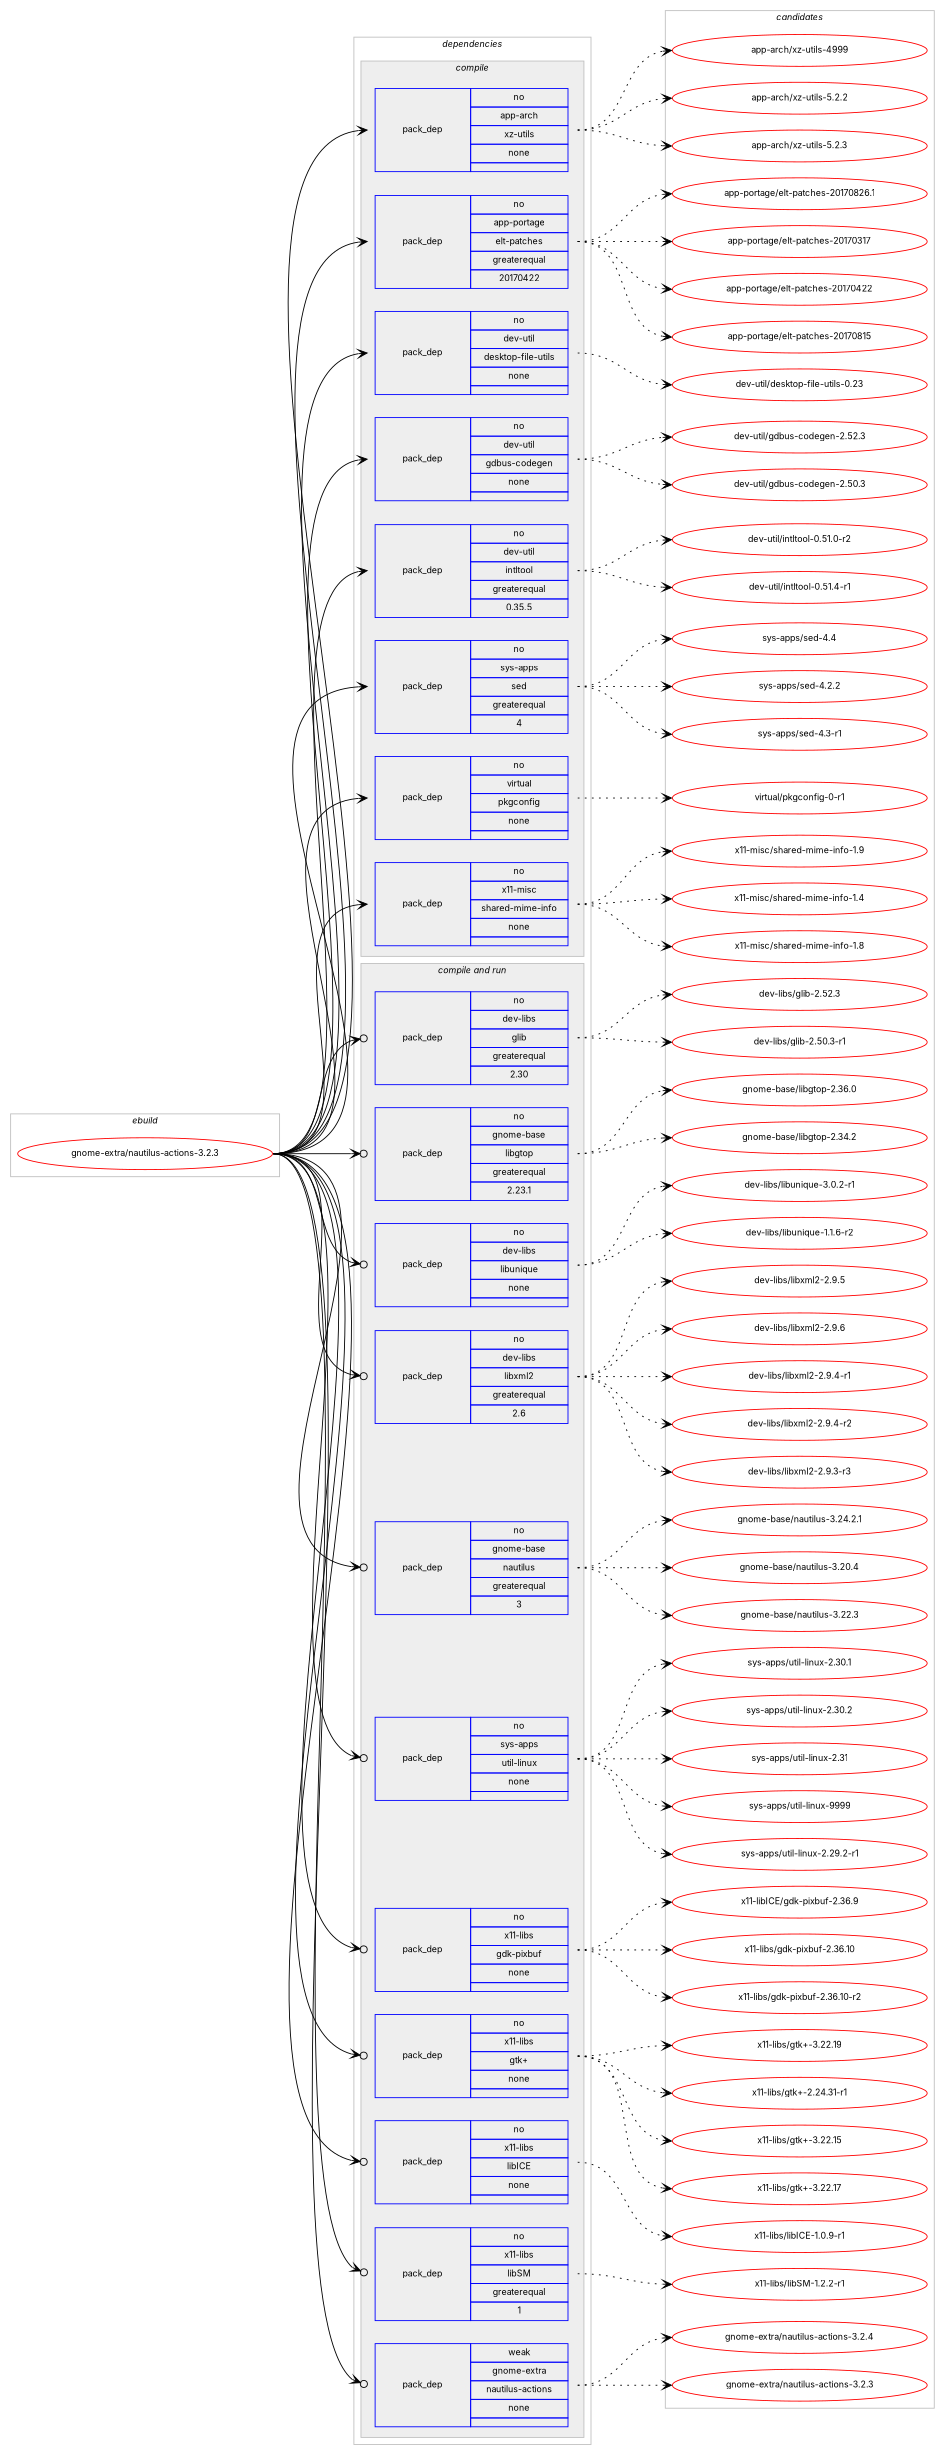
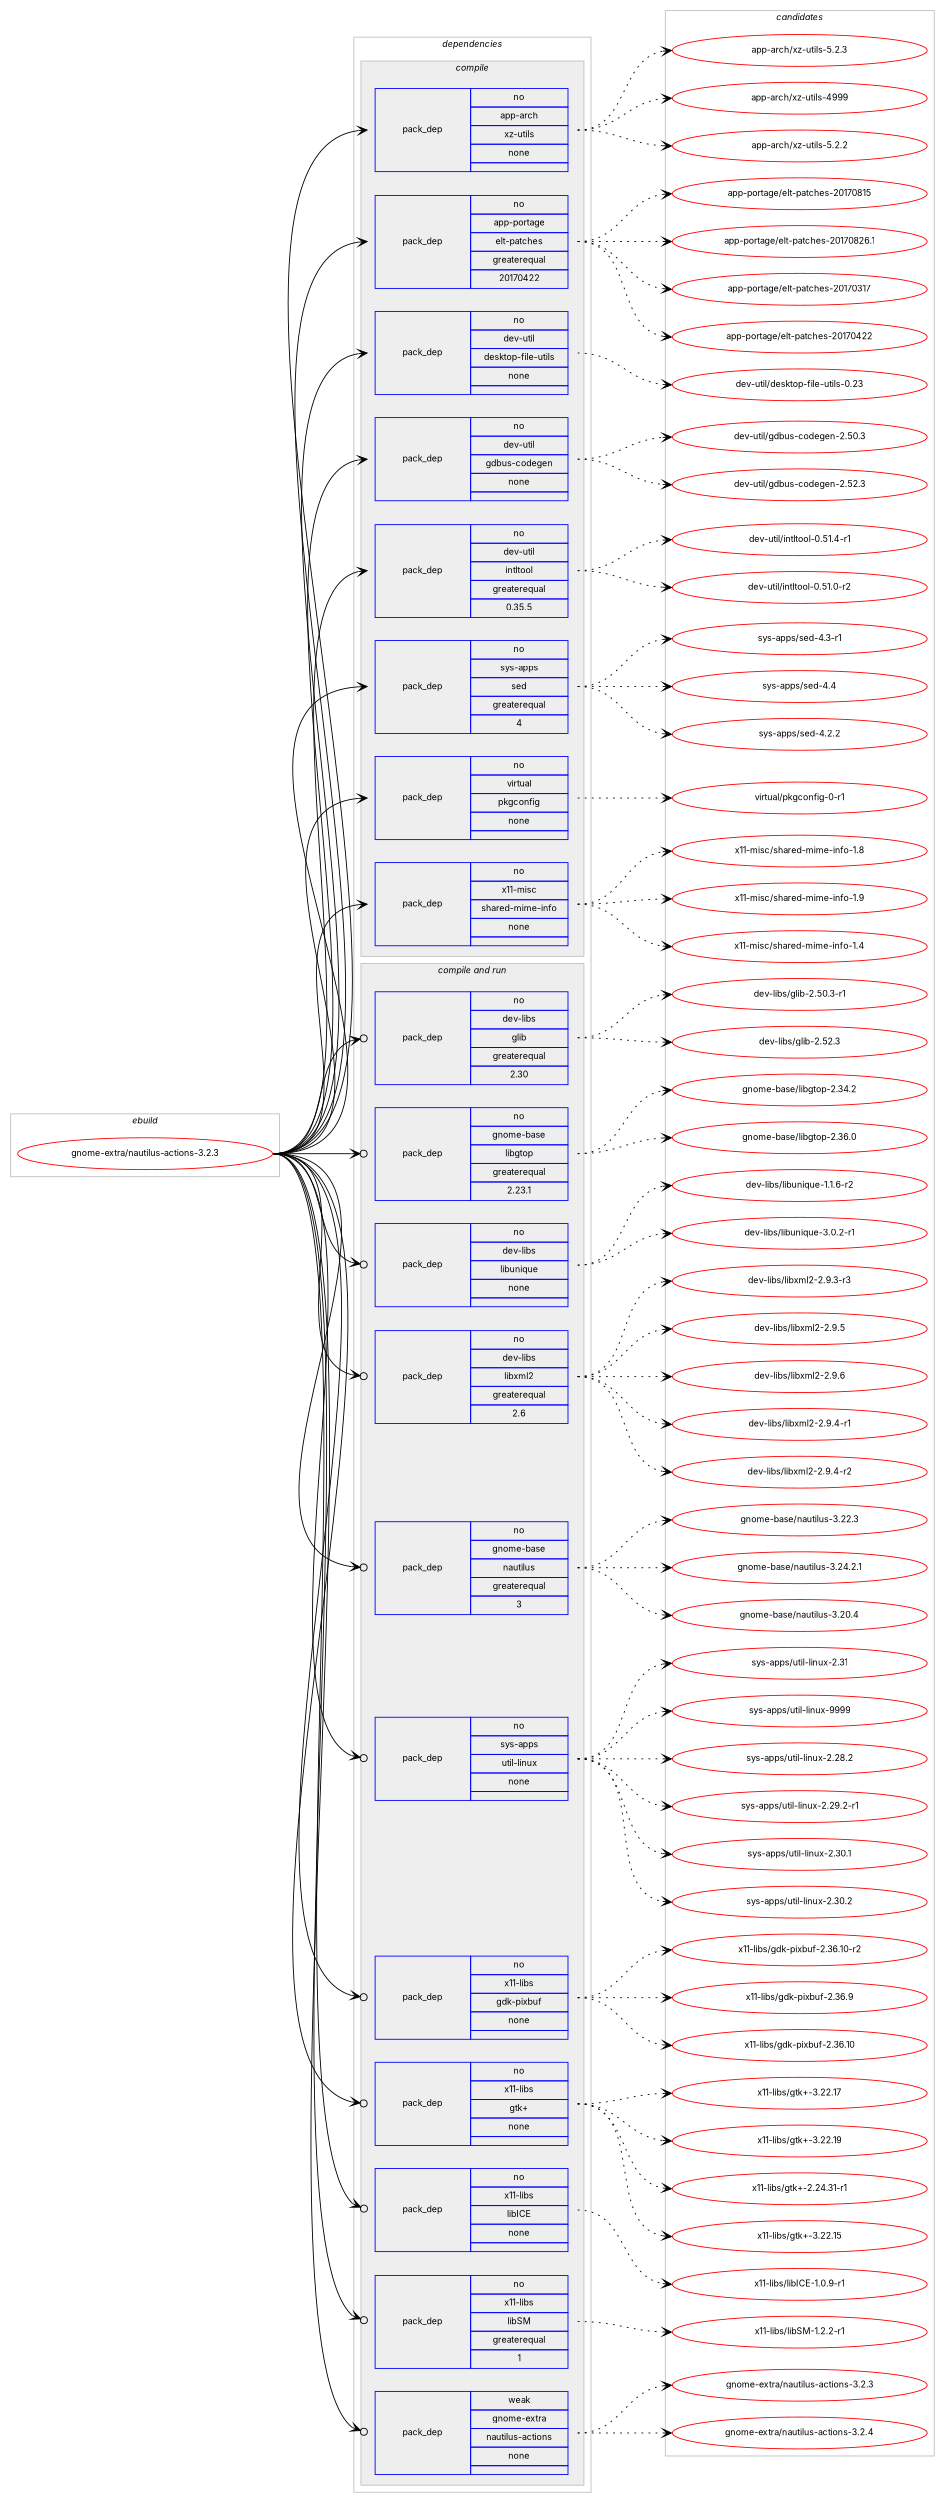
none -> (800, 1759)
(800, 1902) -> (800, 1998)
